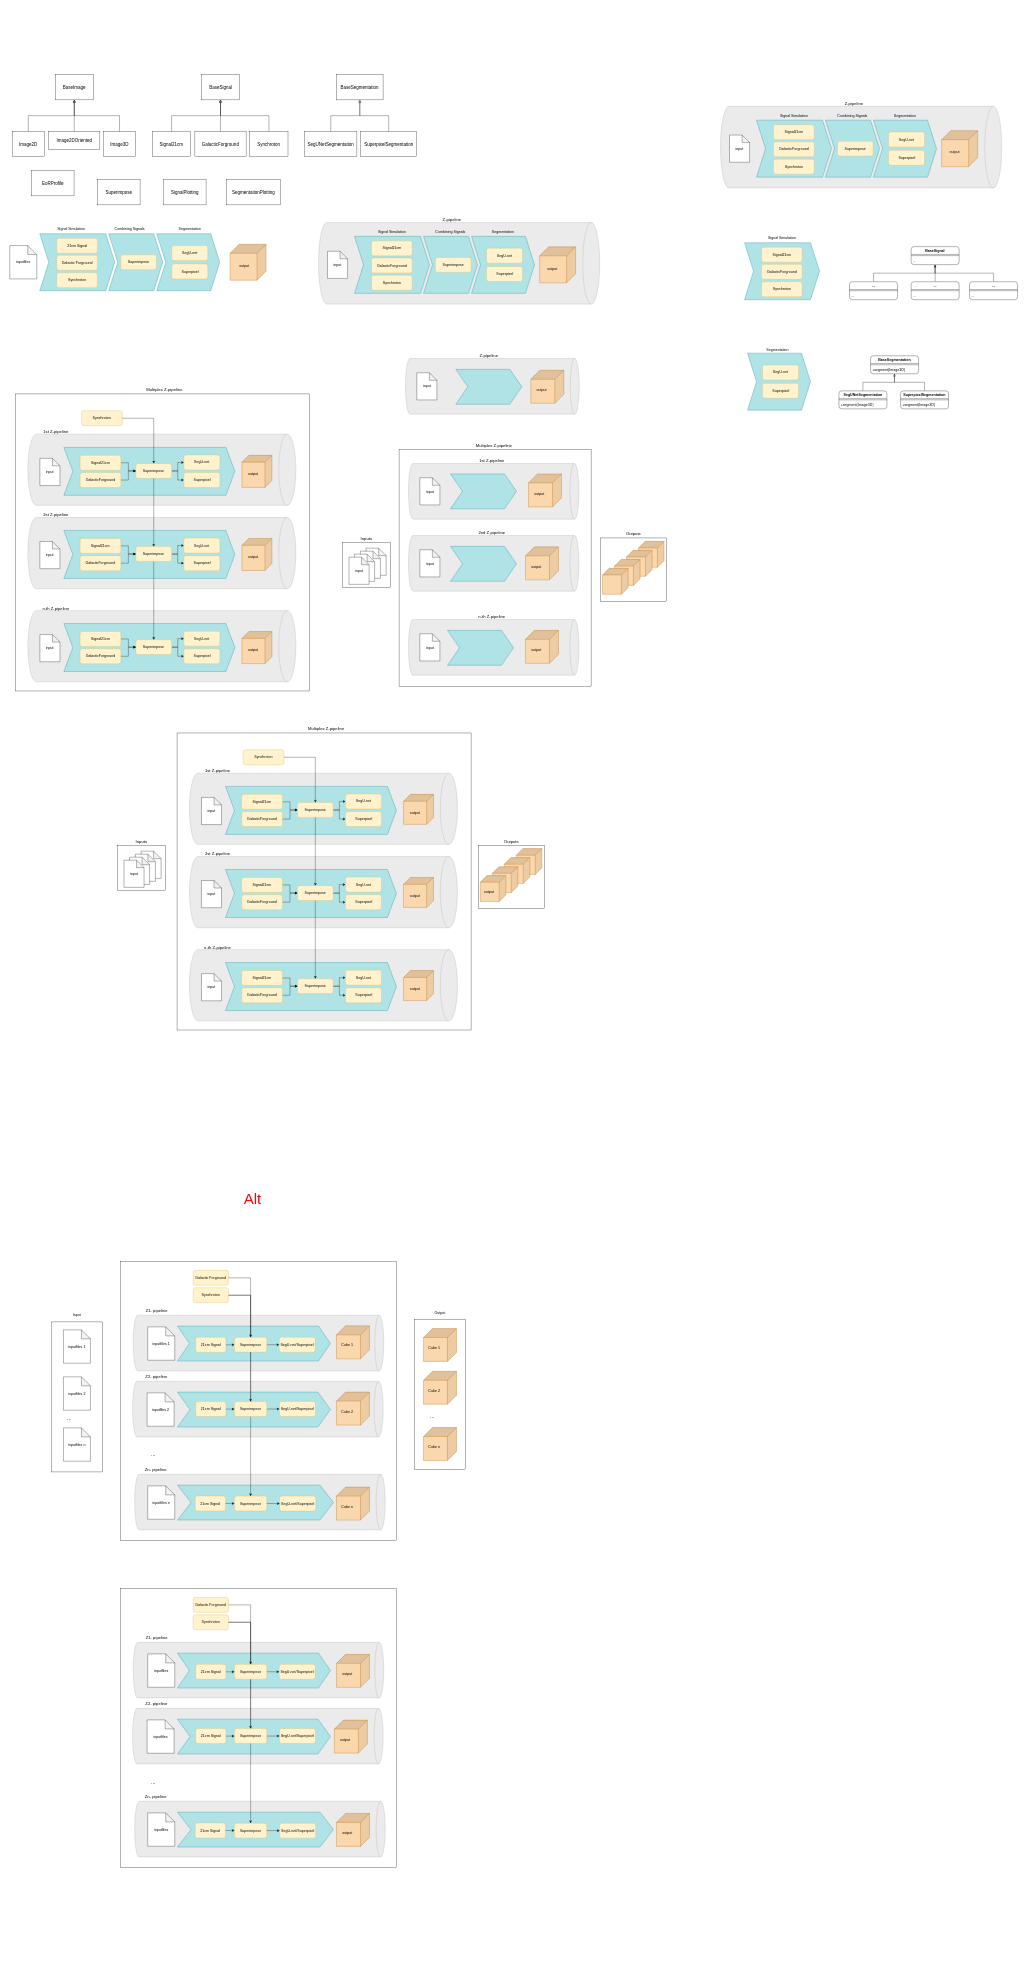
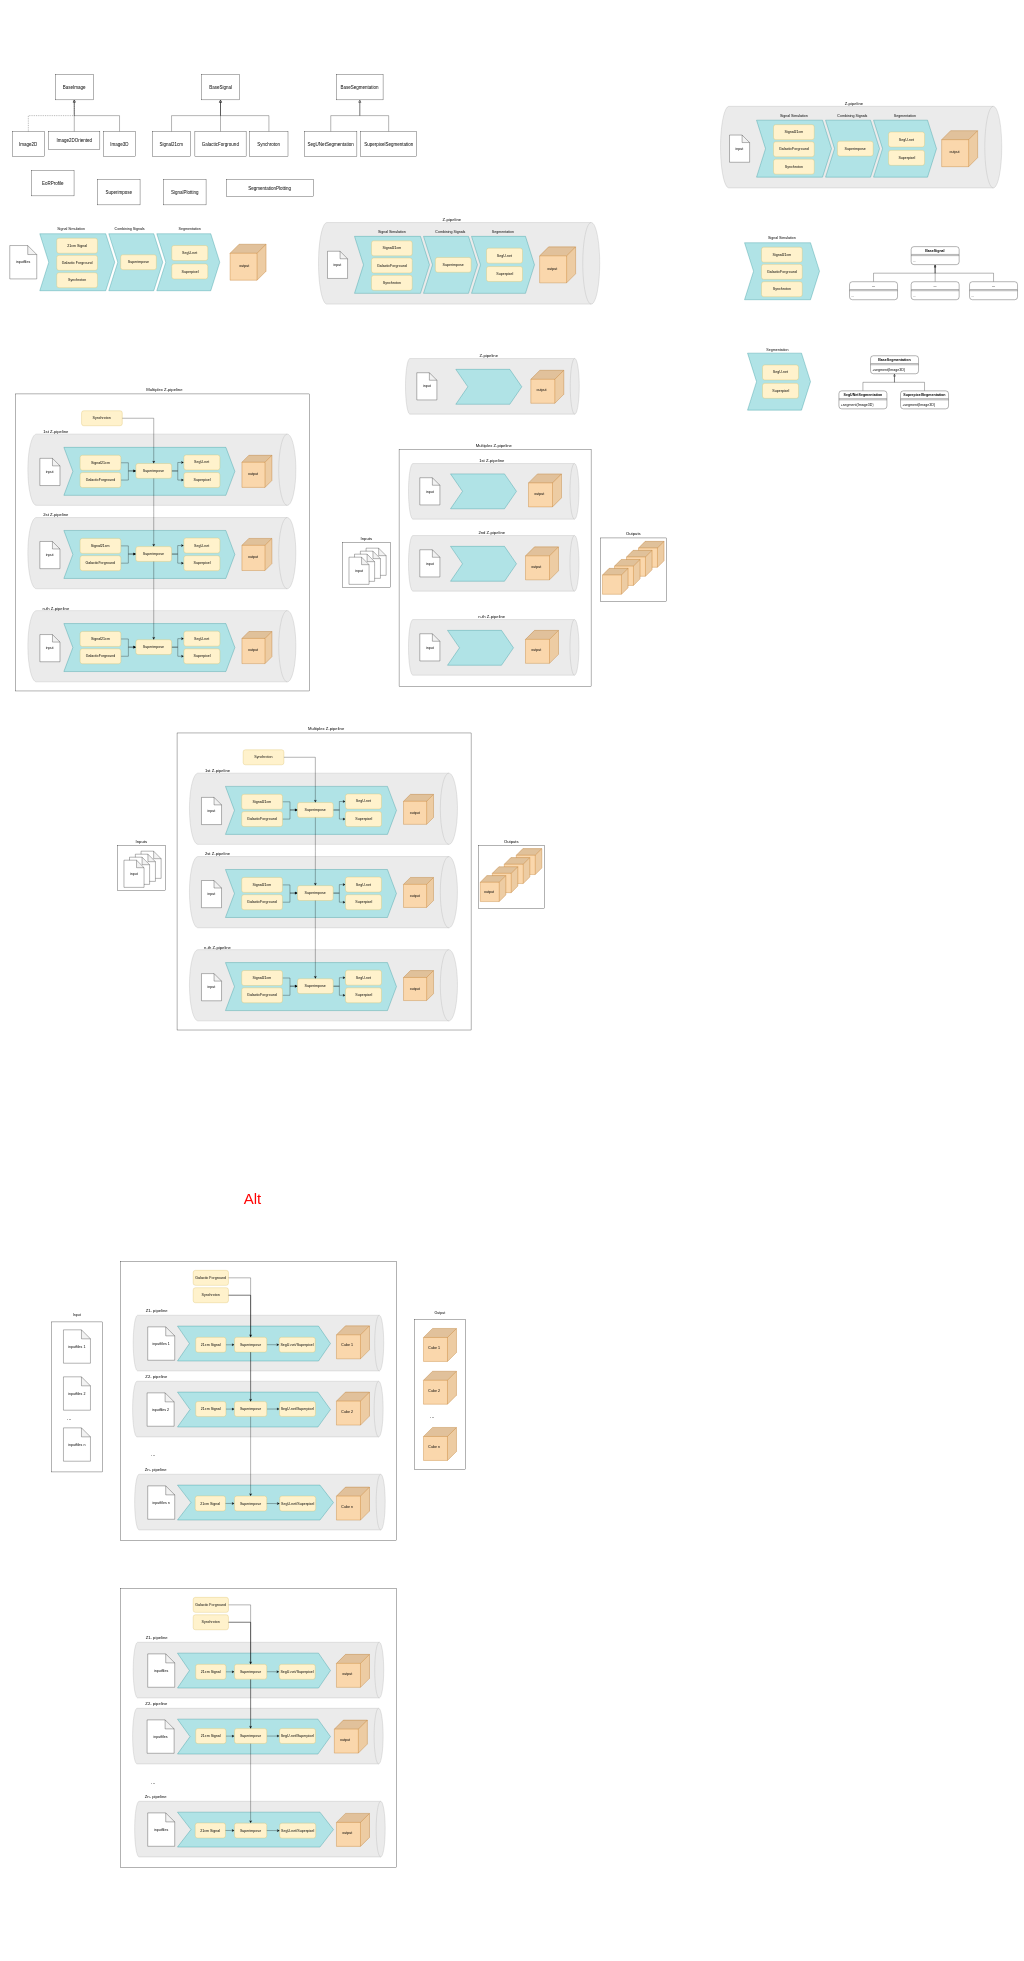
(43, 115) -> (43, 115)
(74, 117) -> (74, 117)
(253, 192) -> (270, 188)
